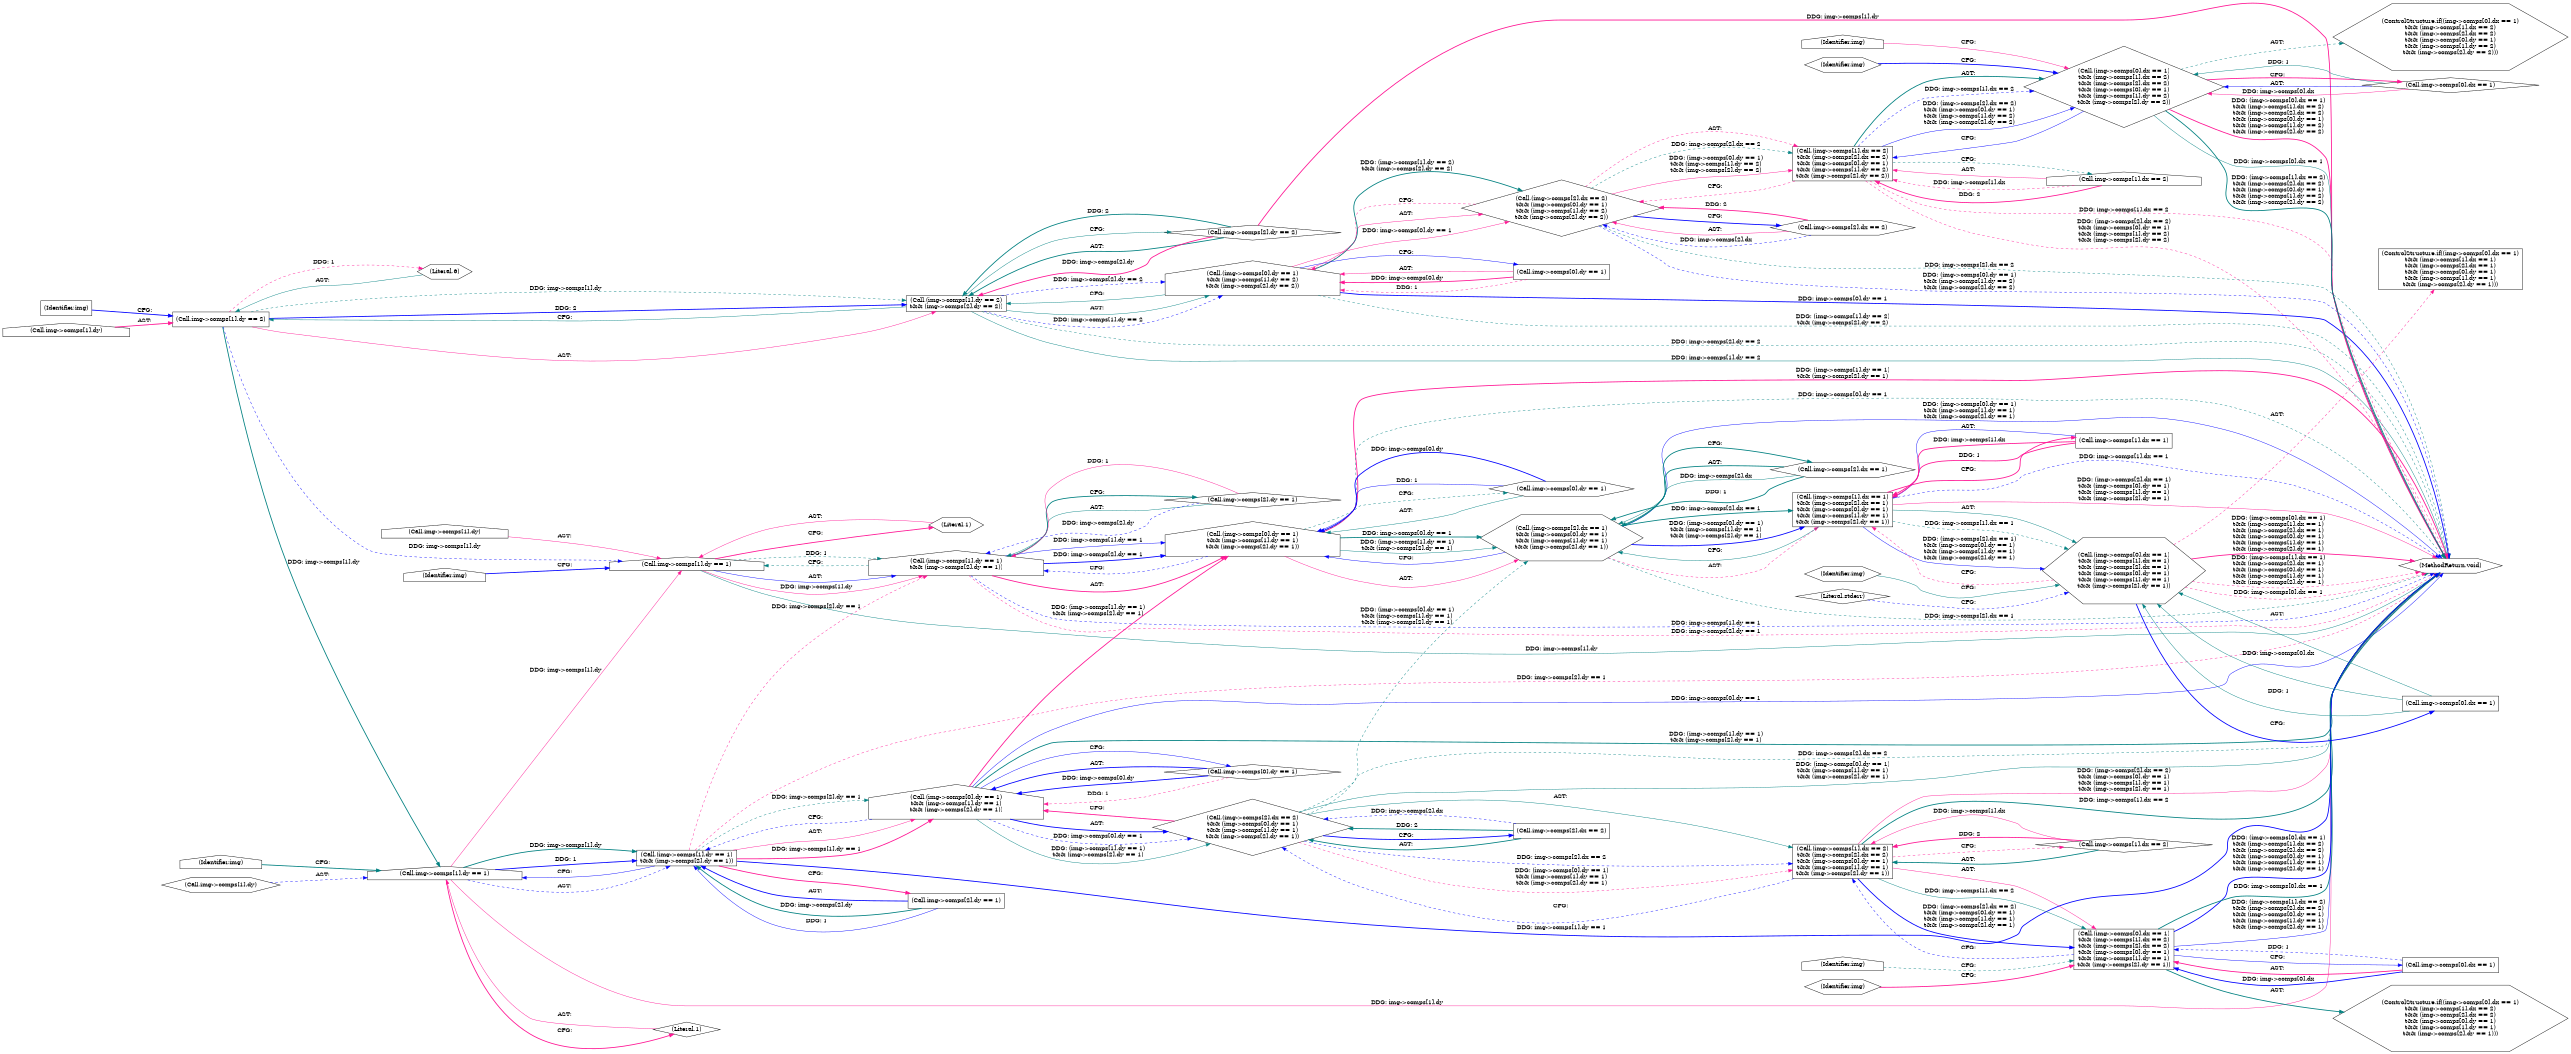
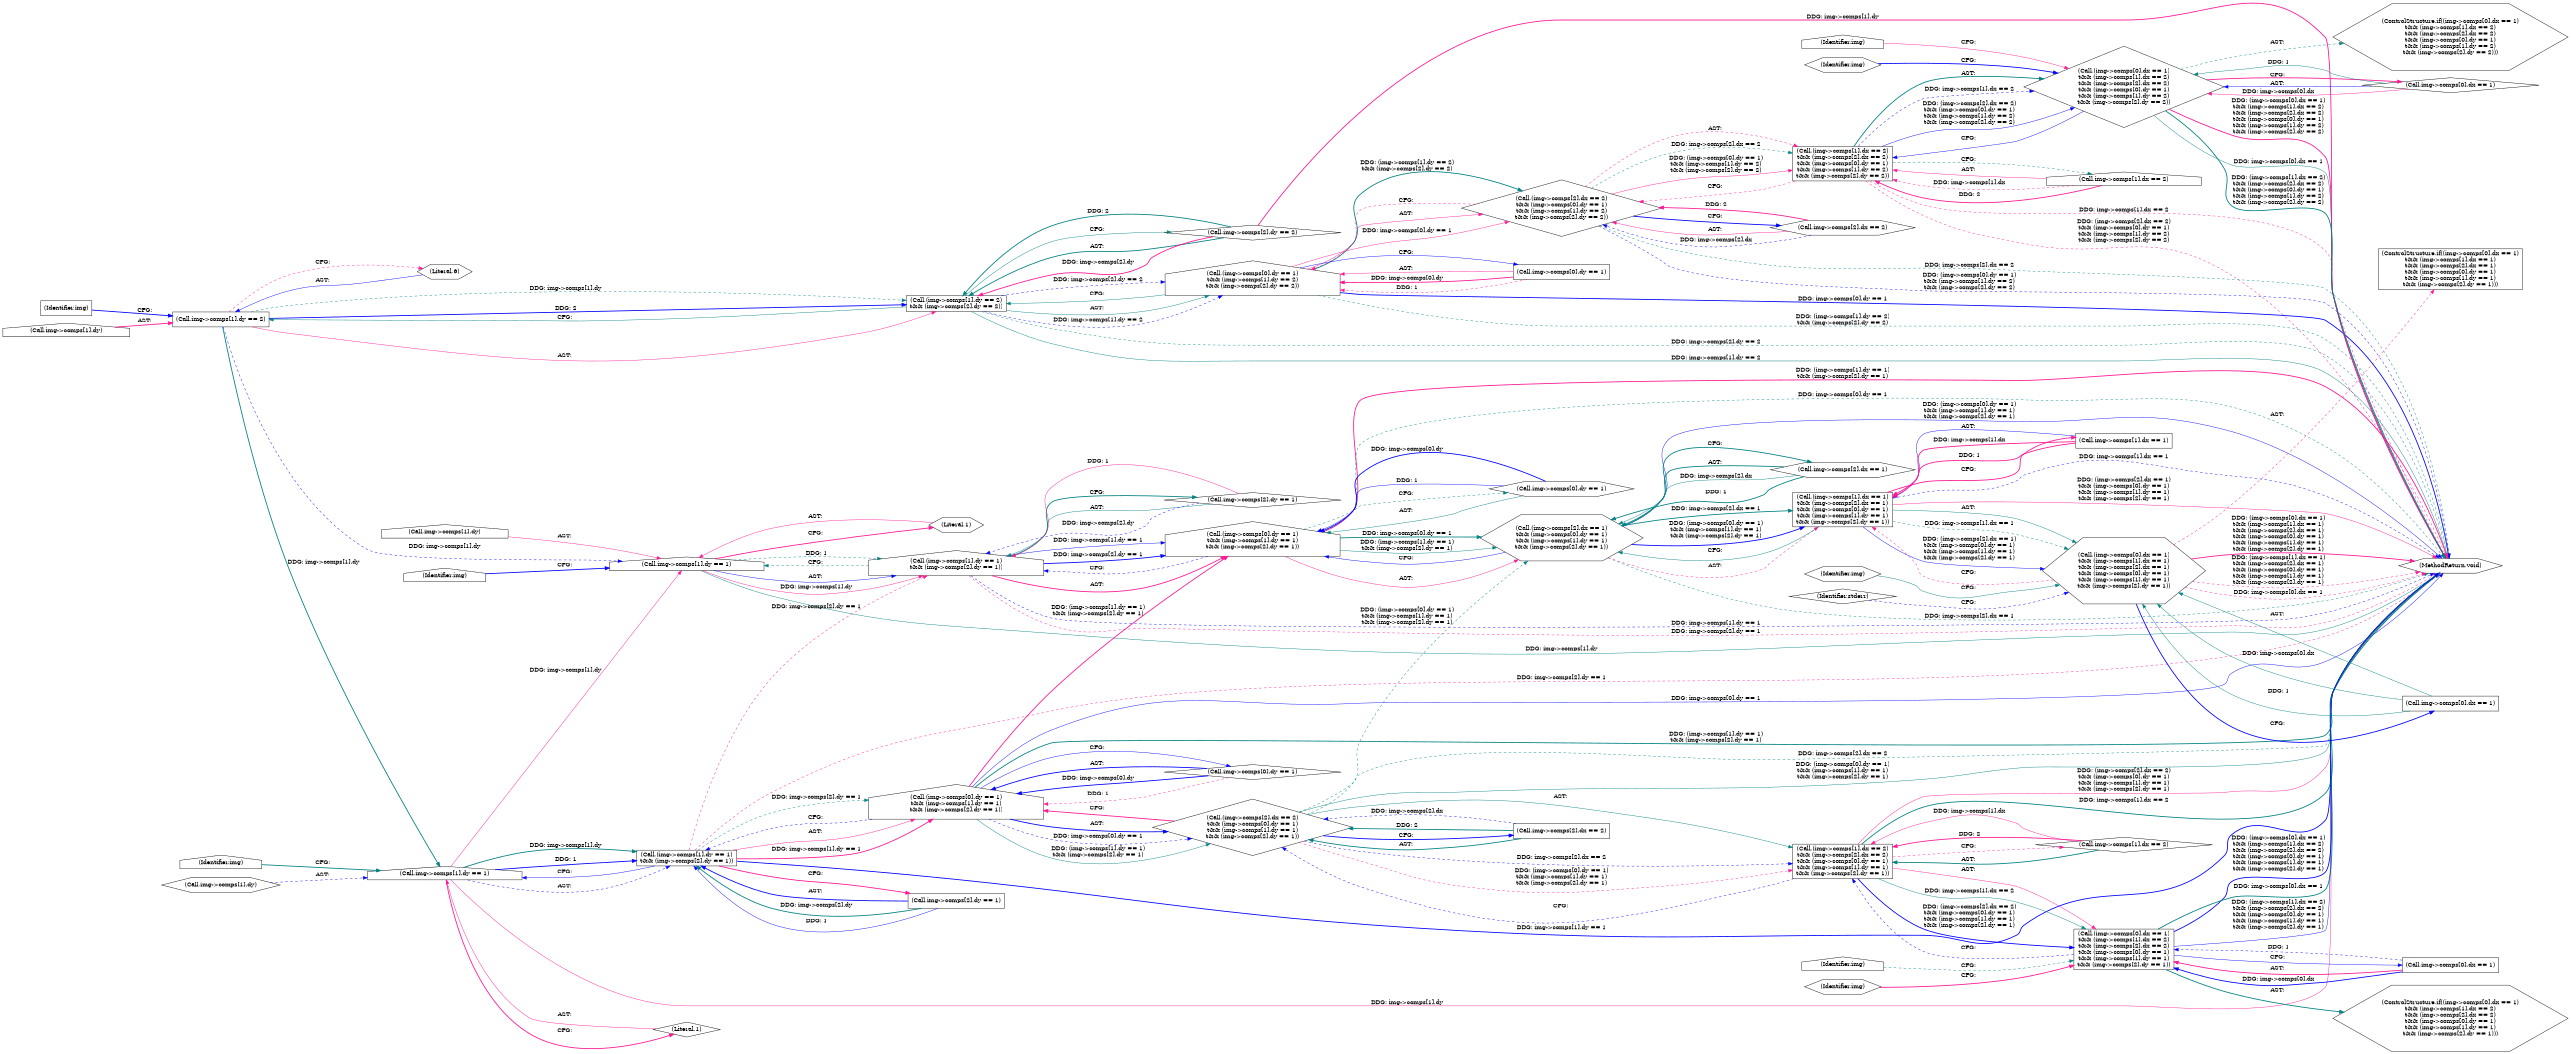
(324, 262) -> (324, 262)
(329, 285) -> (329, 285)
(1843, 596) -> (1843, 596)
